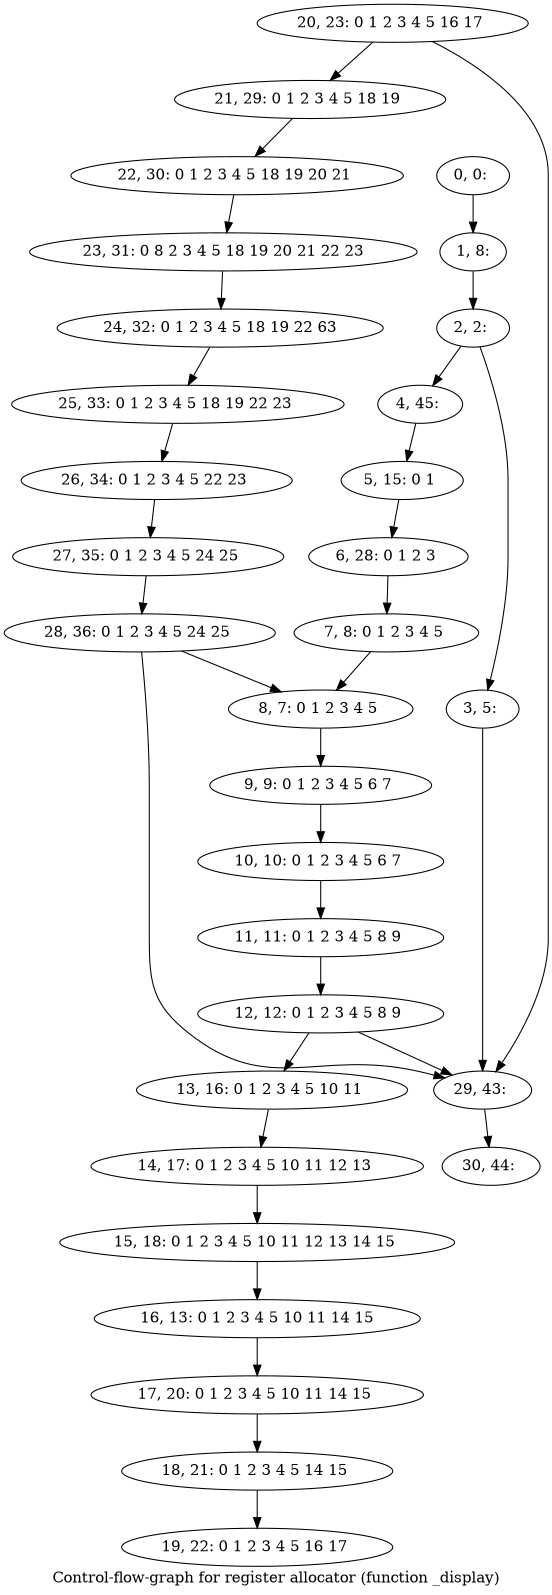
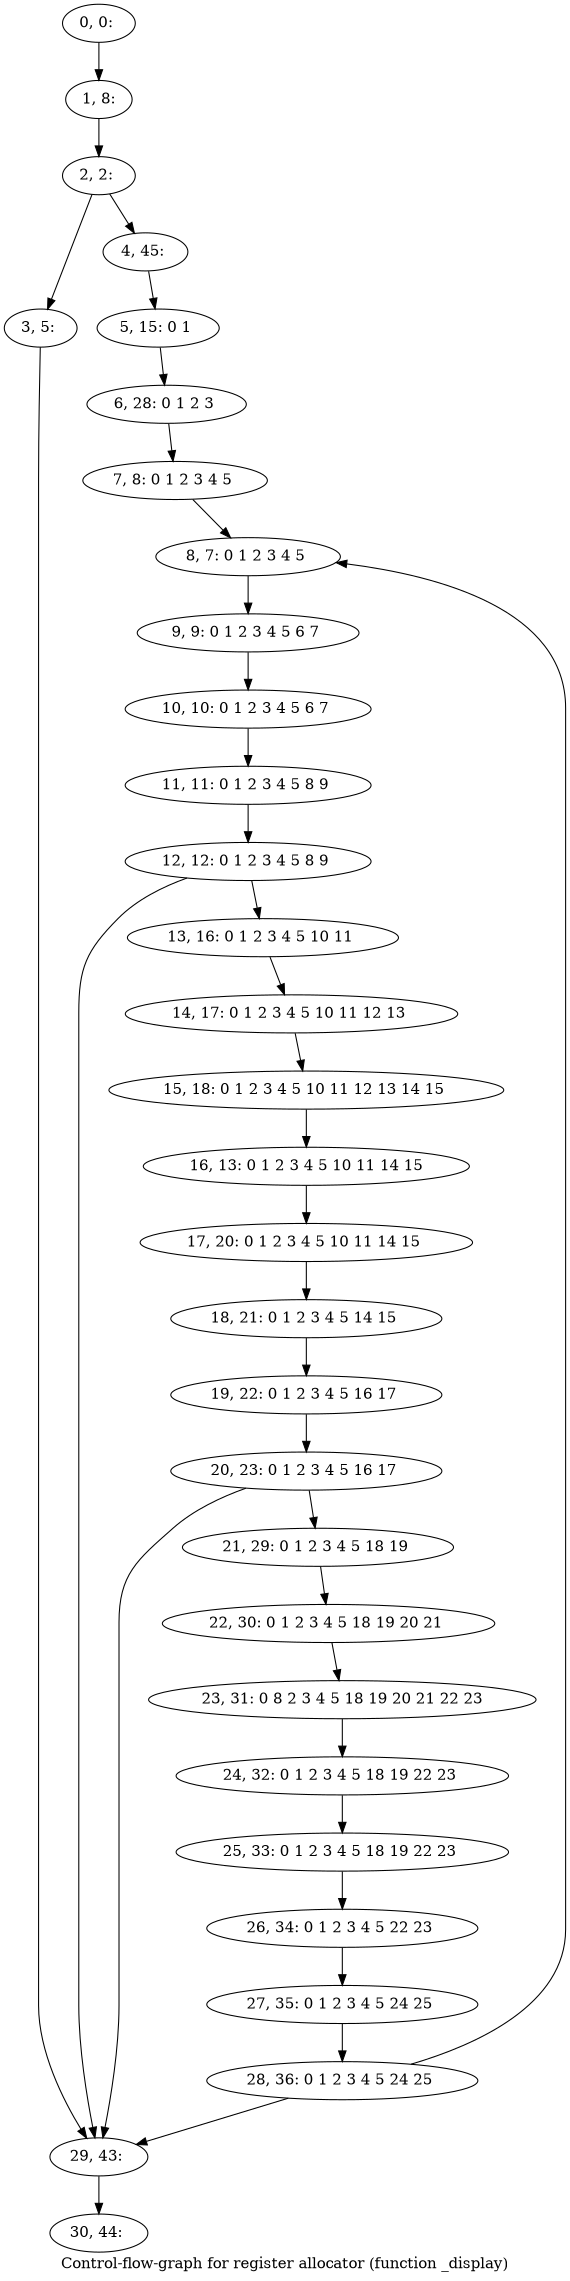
(220, 328) -> (342, 1776)
none -> (306, 1428)
